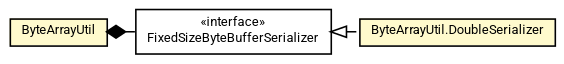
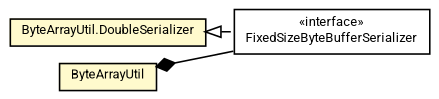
(353, 32) -> (227, 32)
